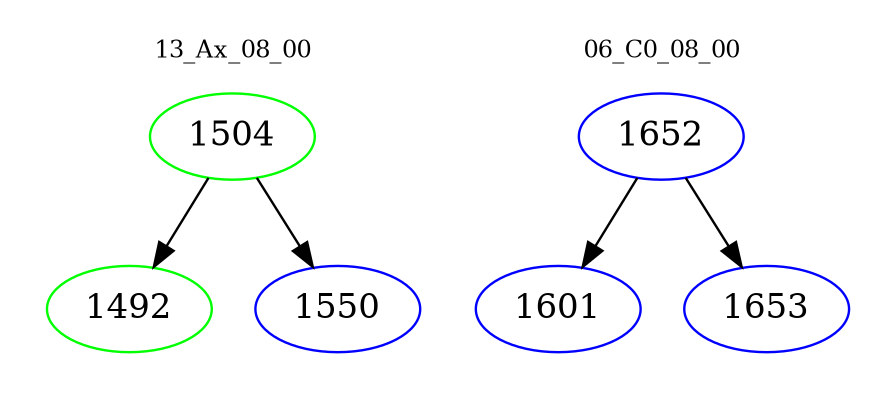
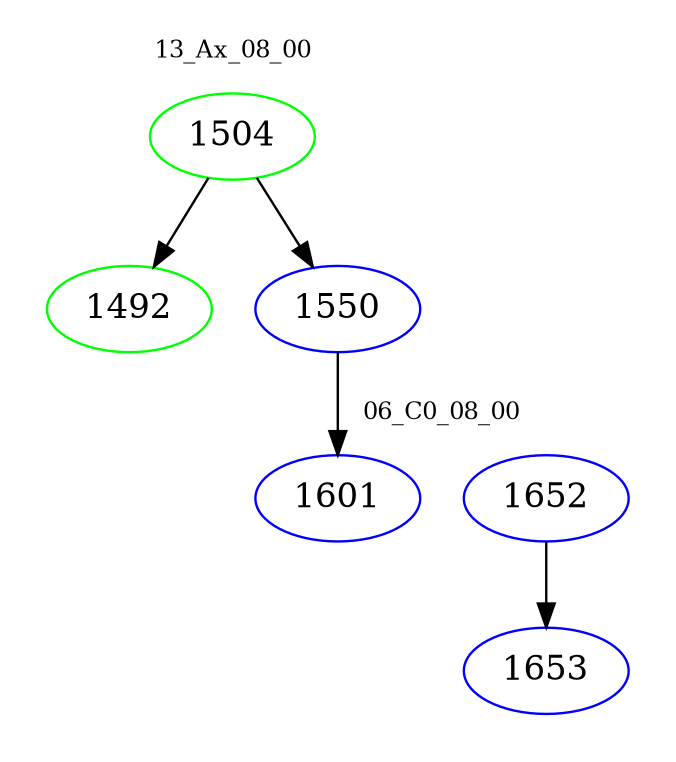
(616, 212) -> (338, 405)
